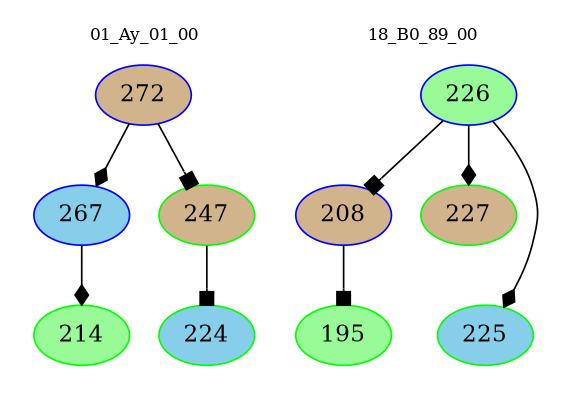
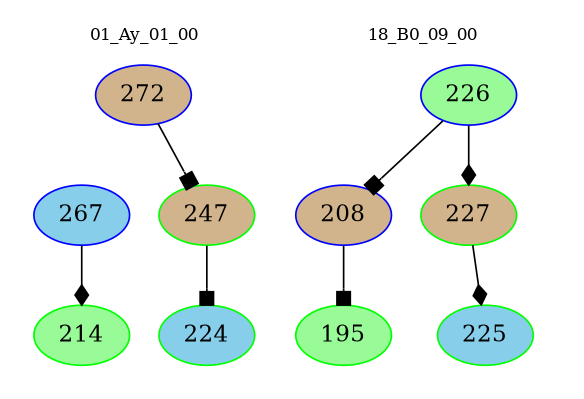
(423, 36) -> (423, 36)
(118, 146) -> none
(536, 202) -> (476, 265)
